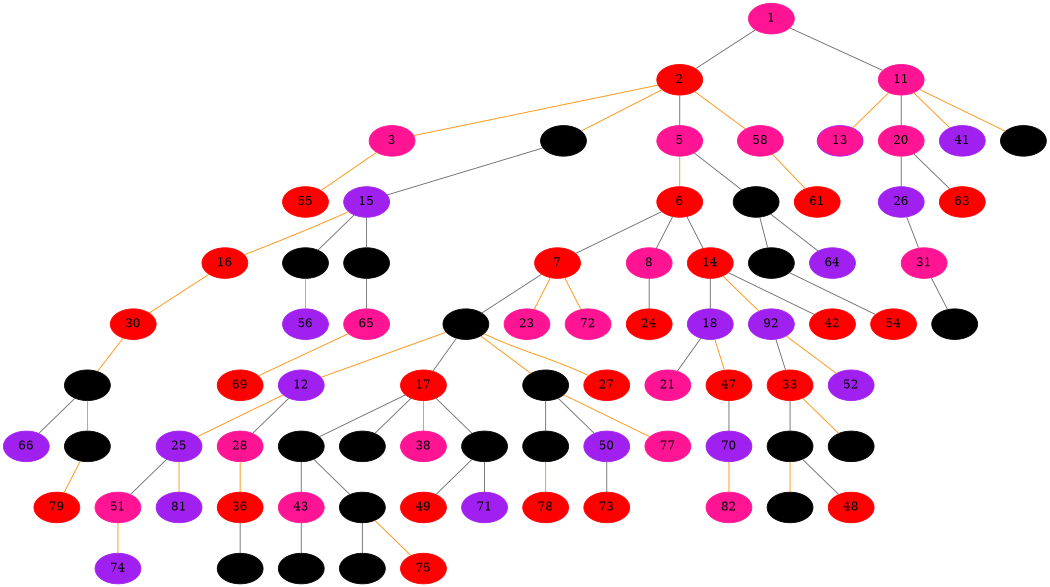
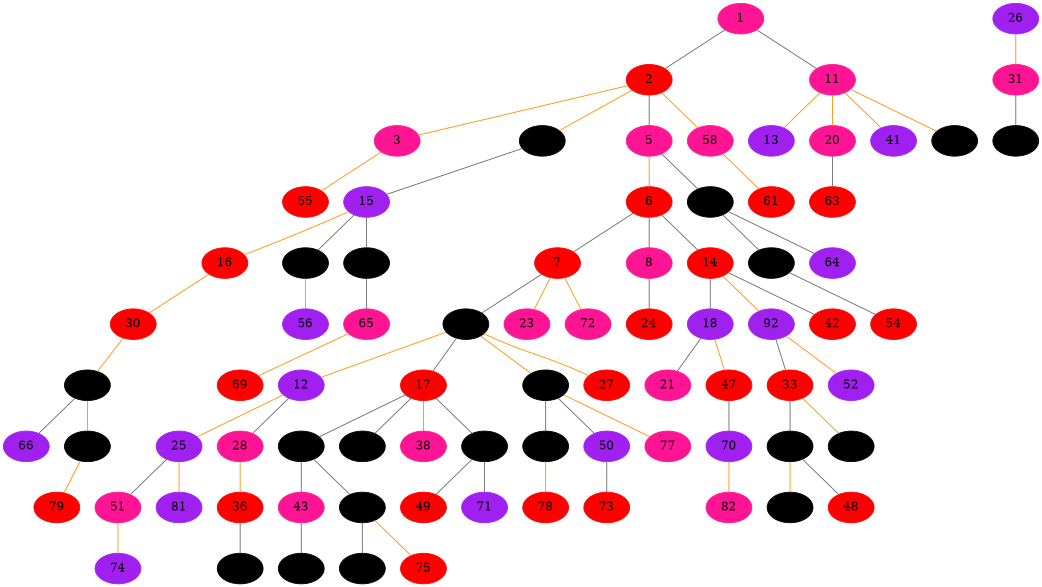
(901, 110) -> (832, 110)
(840, 141) -> (771, 141)
(901, 172) -> none
(913, 232) -> (1016, 49)
